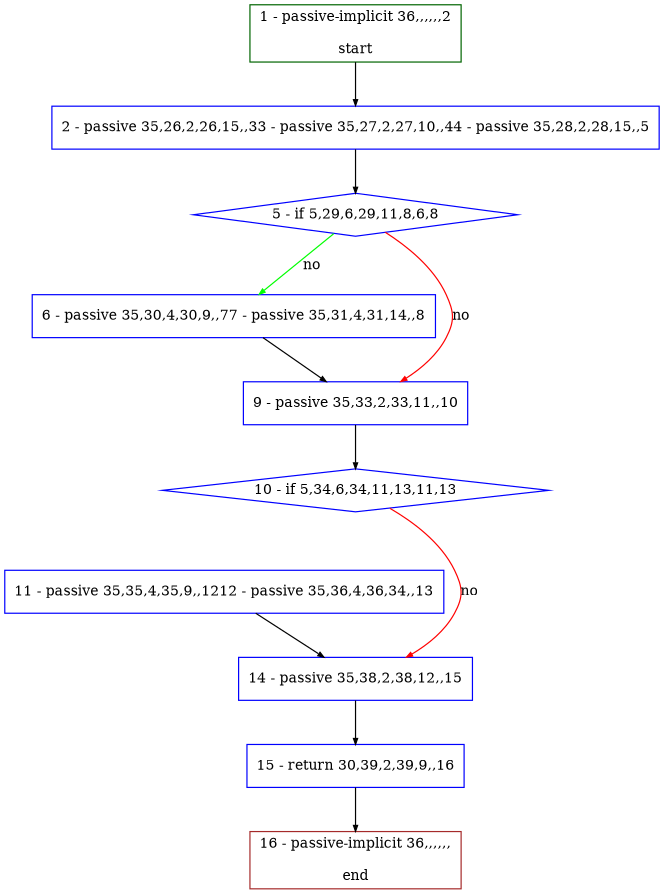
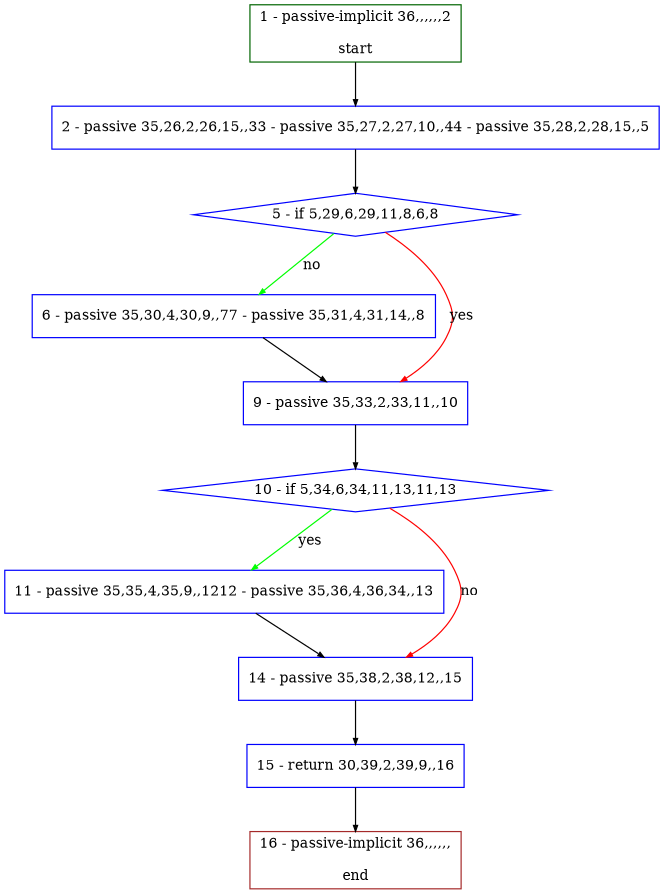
(462, 316) -> (462, 316)
none -> (294, 538)
